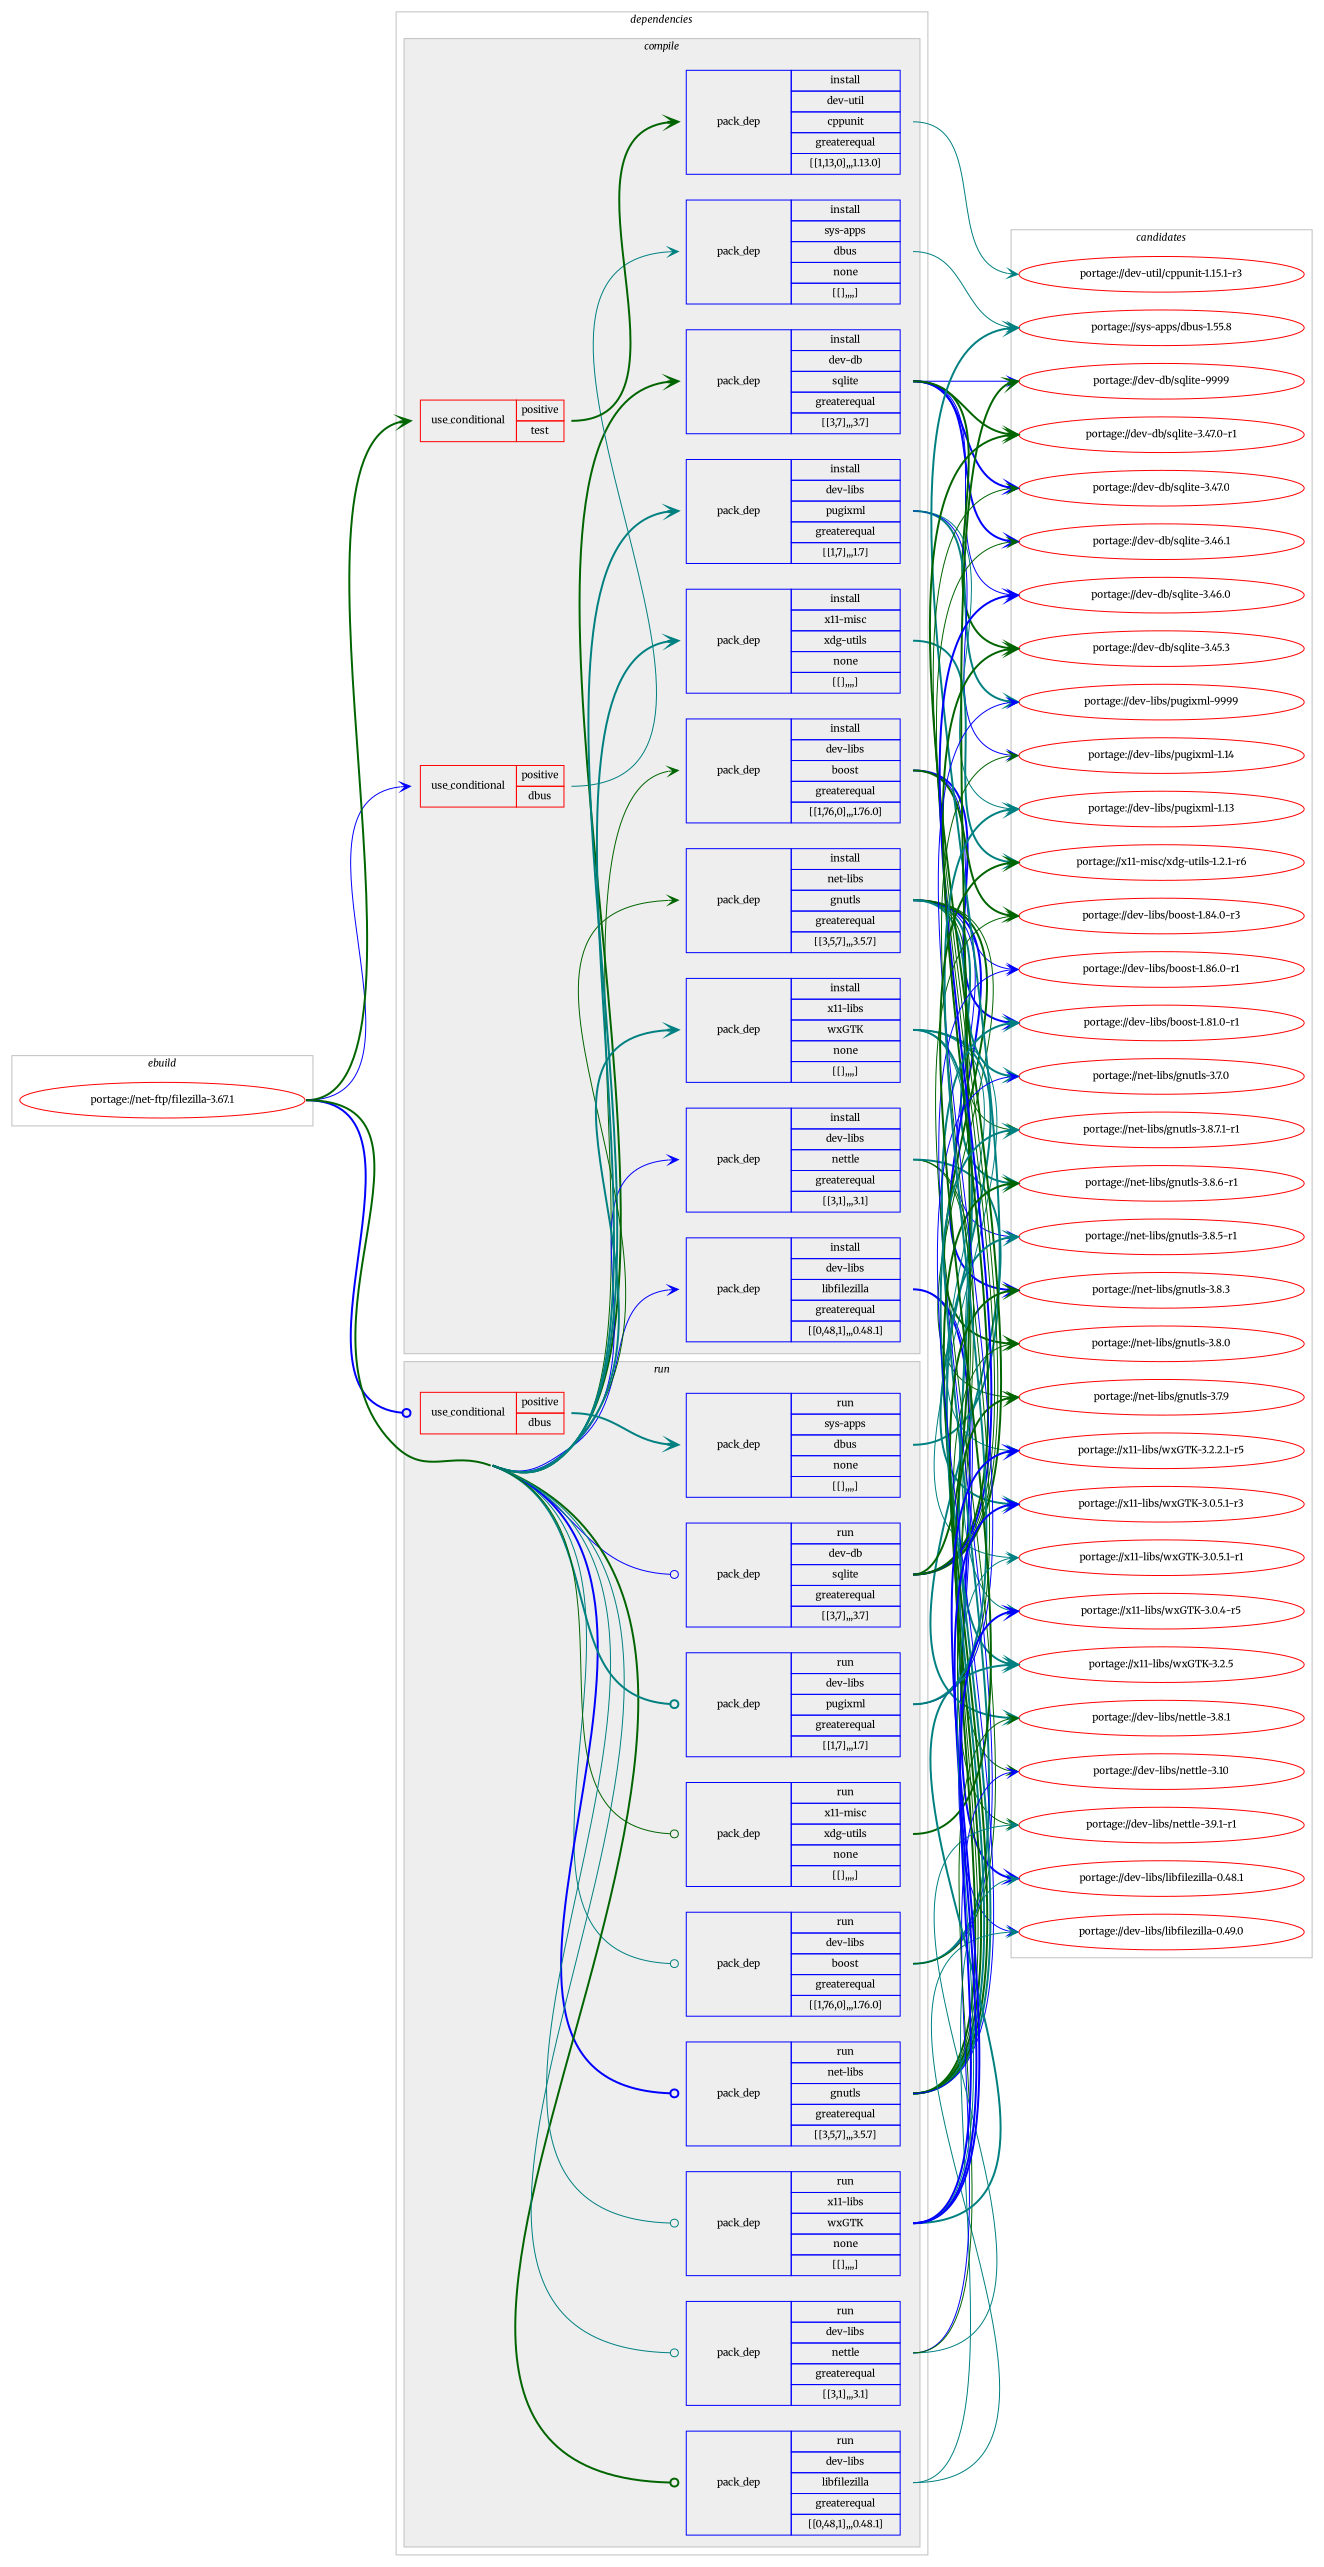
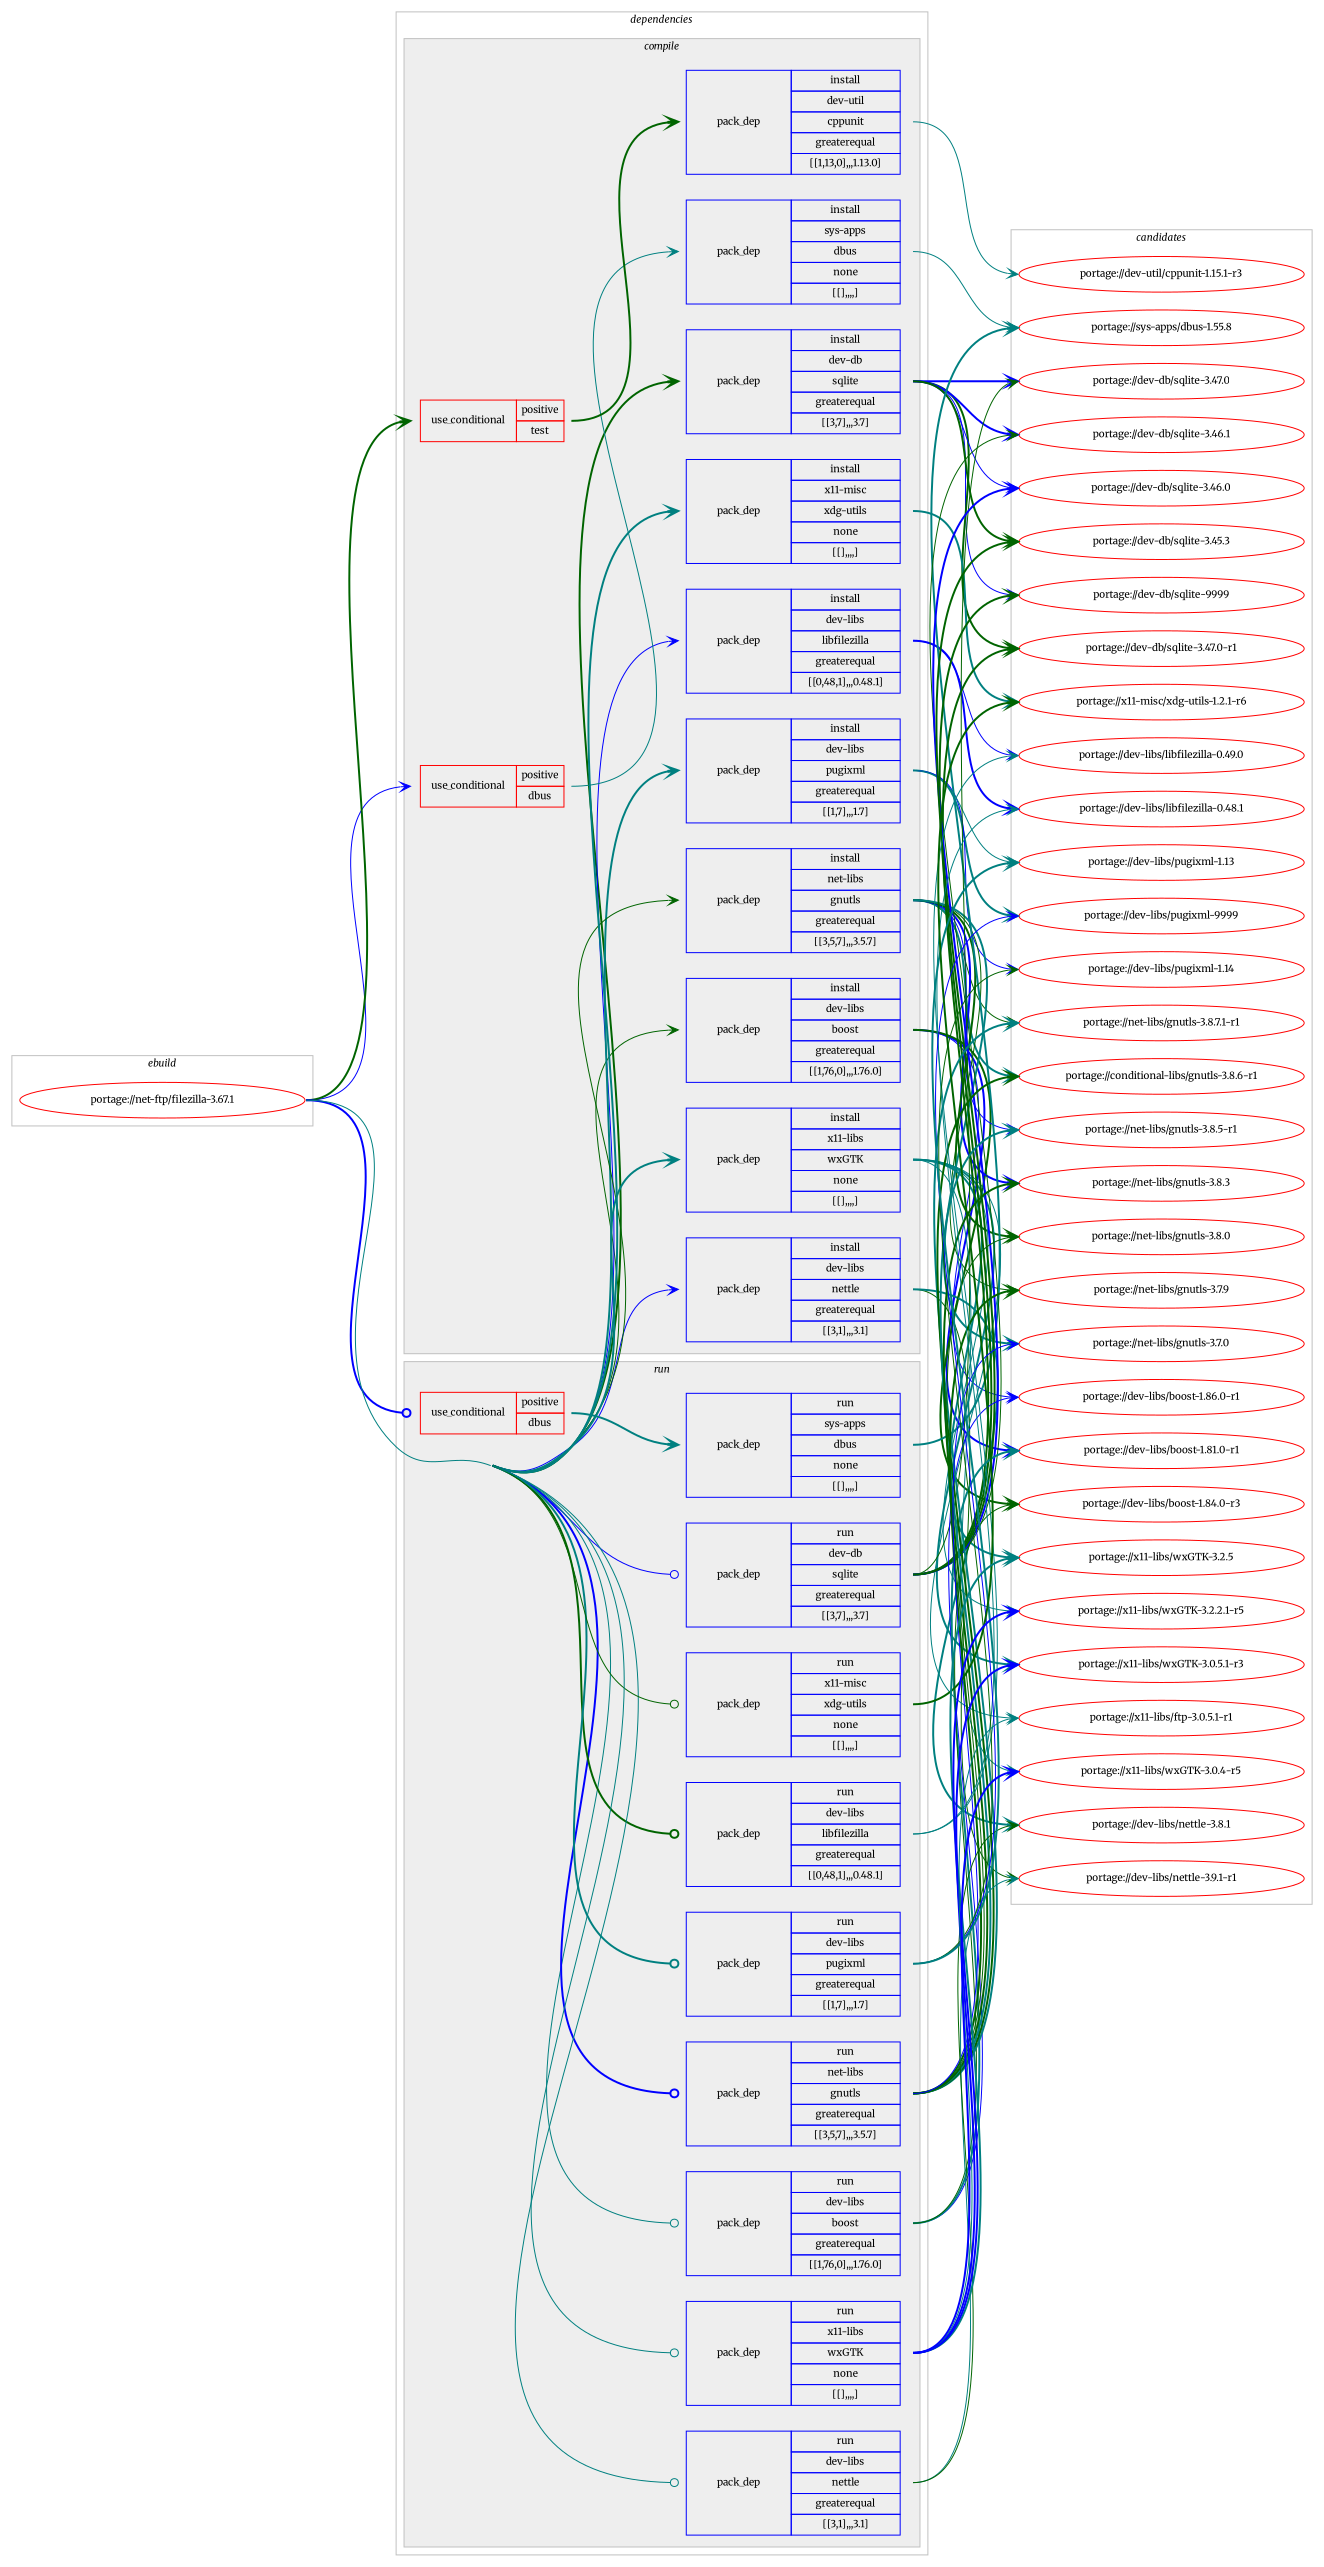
(1162, 1183) -> (1162, 1076)
(1162, 1558) -> (1162, 1718)
(1162, 1772) -> none
